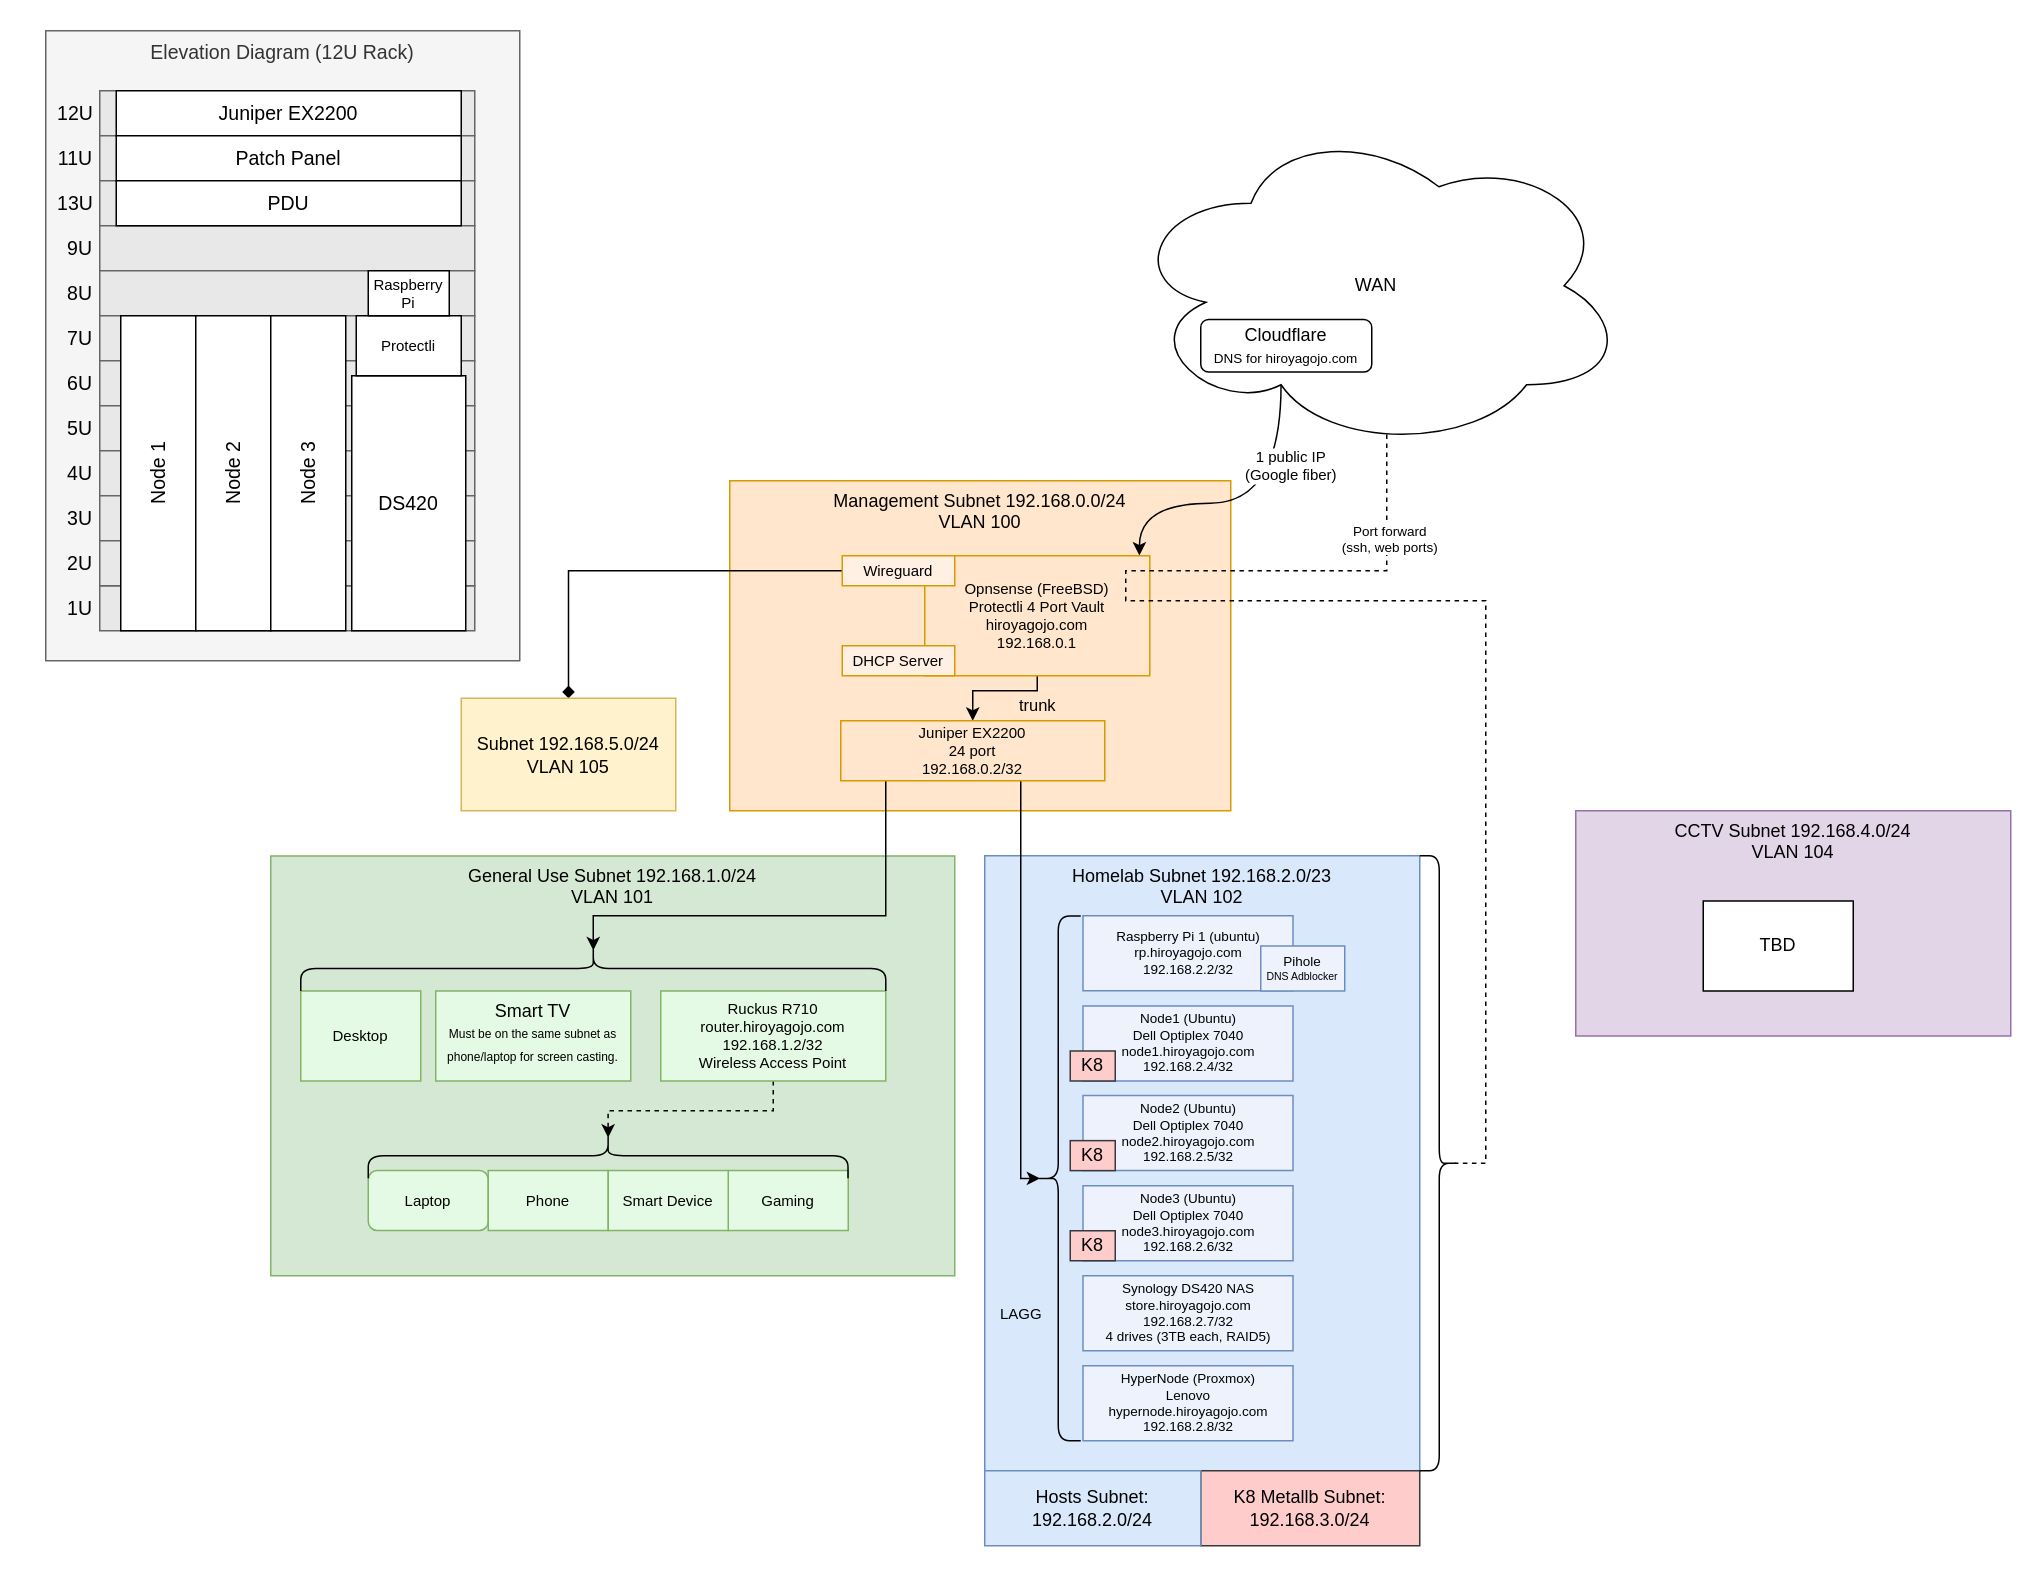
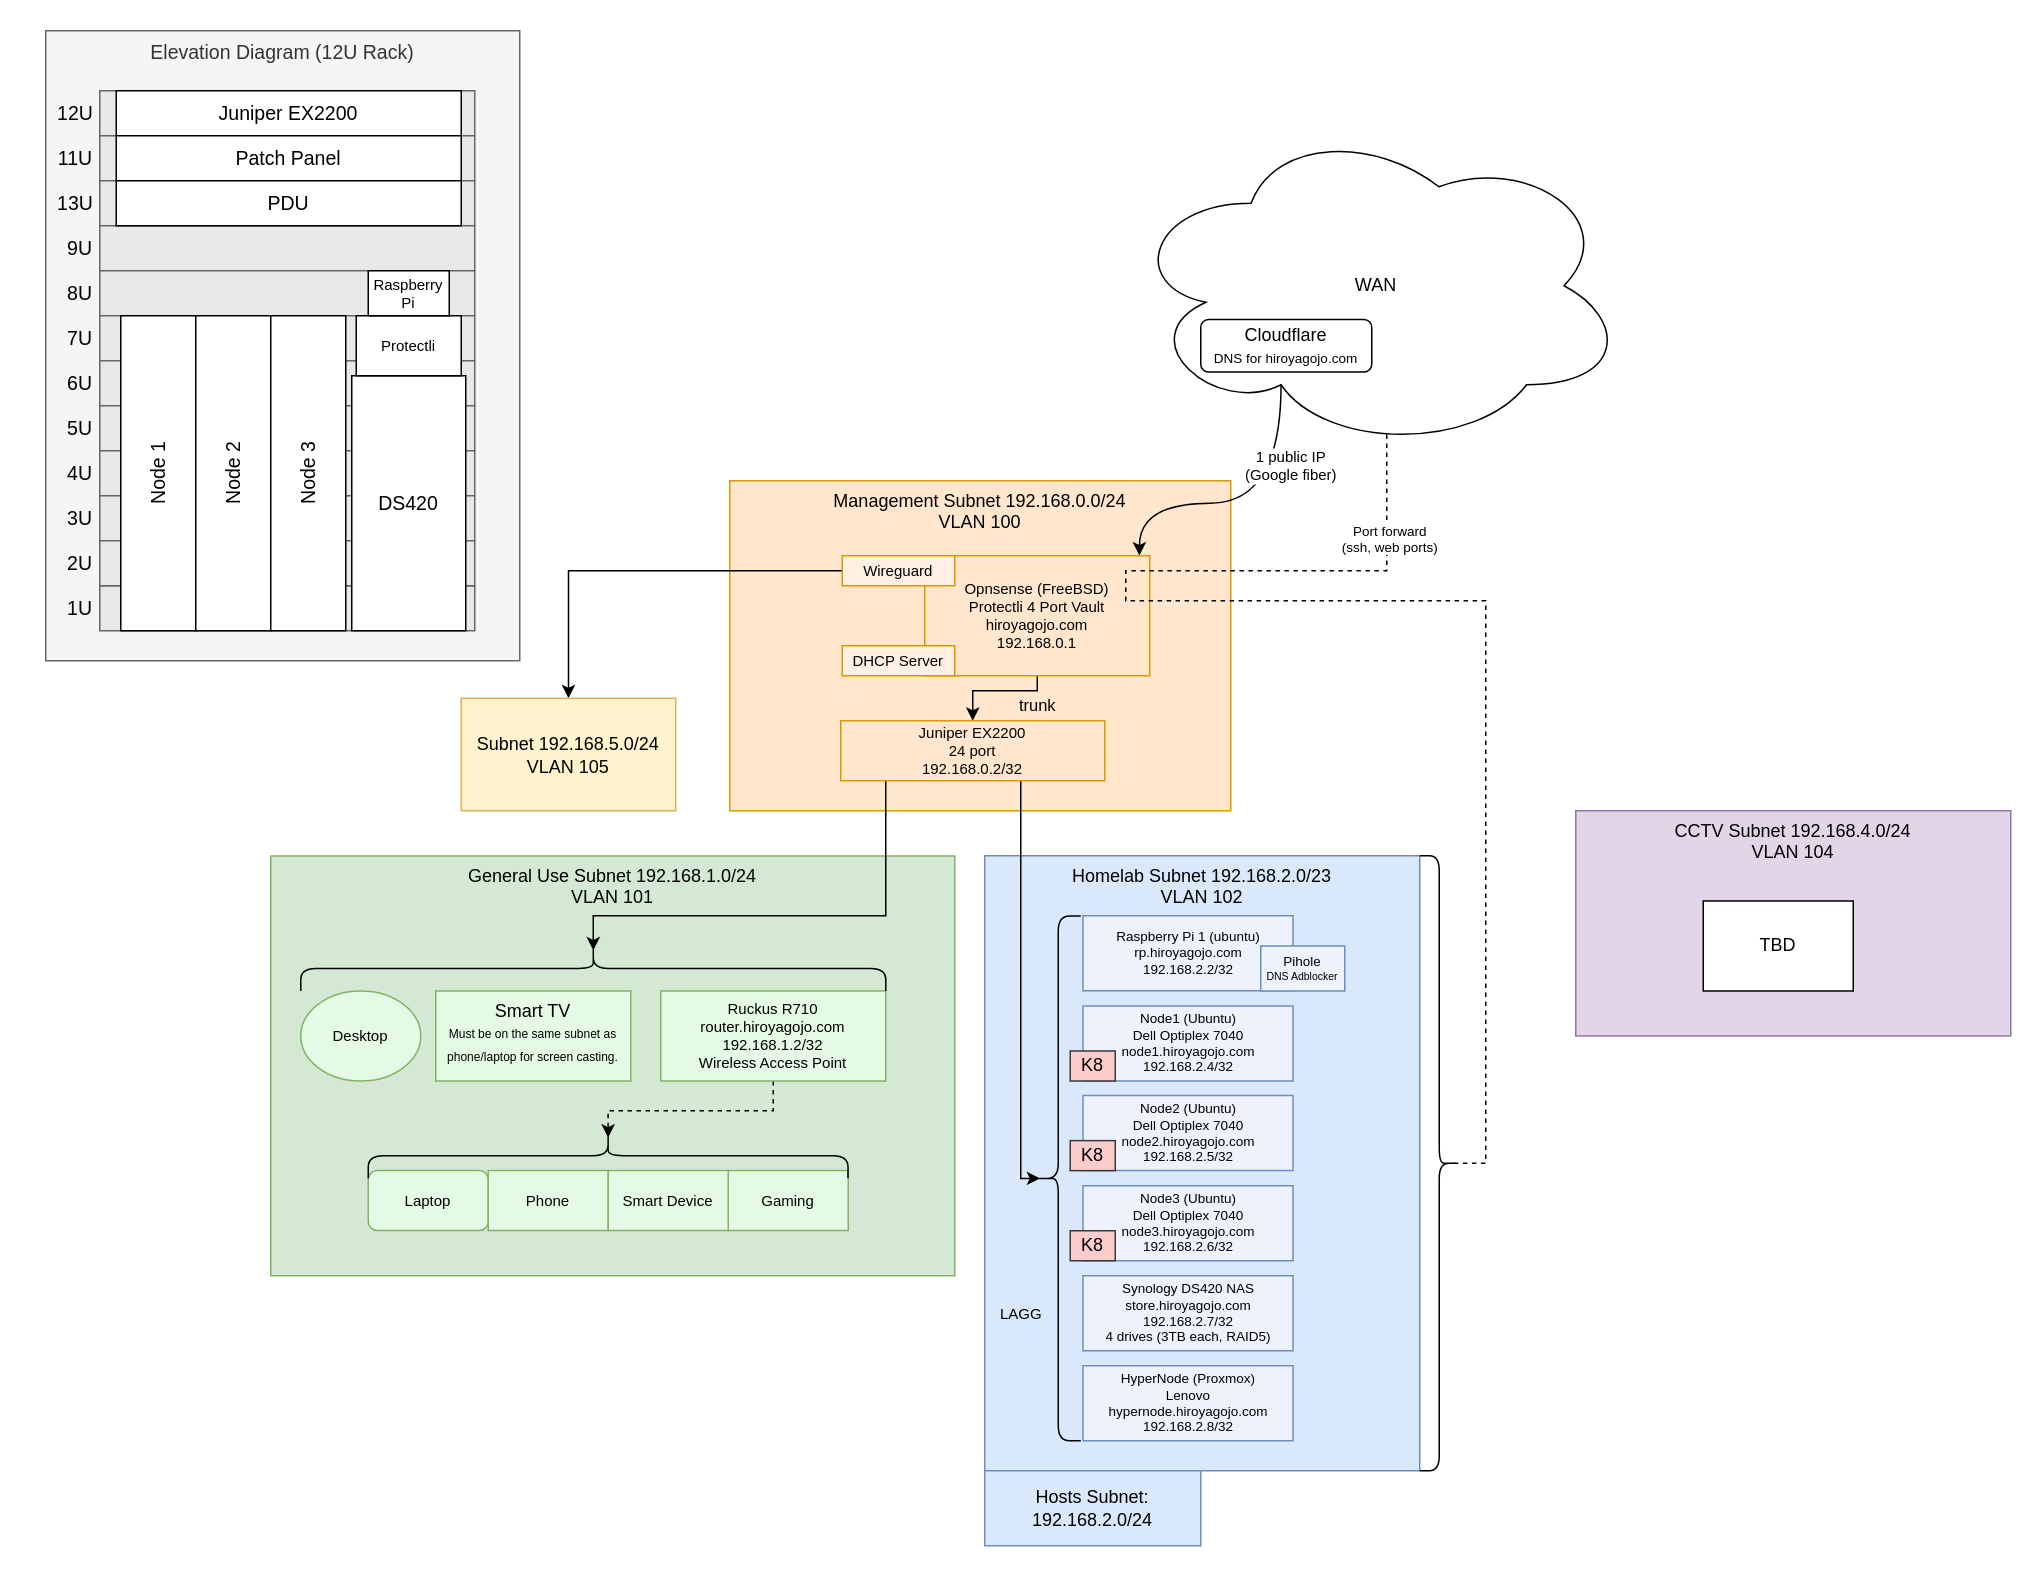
(569, 685) -> (569, 686)
(361, 1036) -> (361, 1036)
(1310, 1508) -> none
